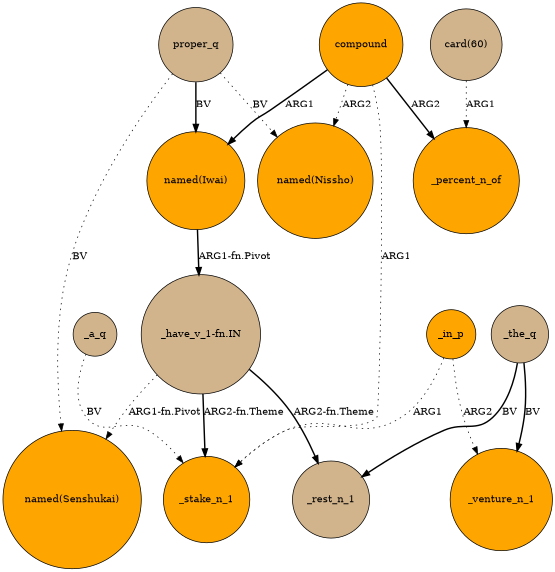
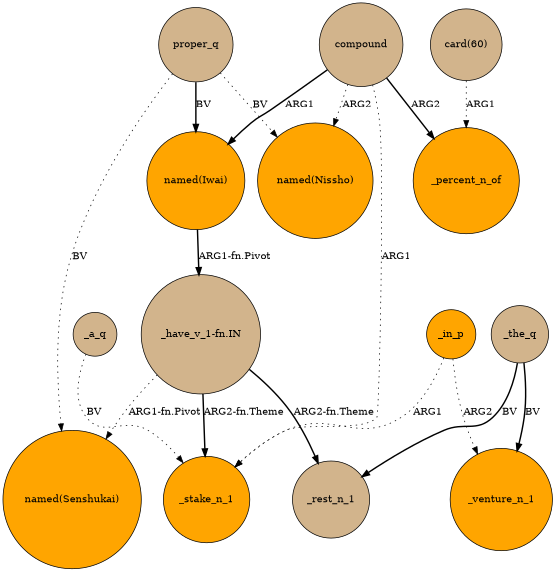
(361, 45) -> (361, 45)
